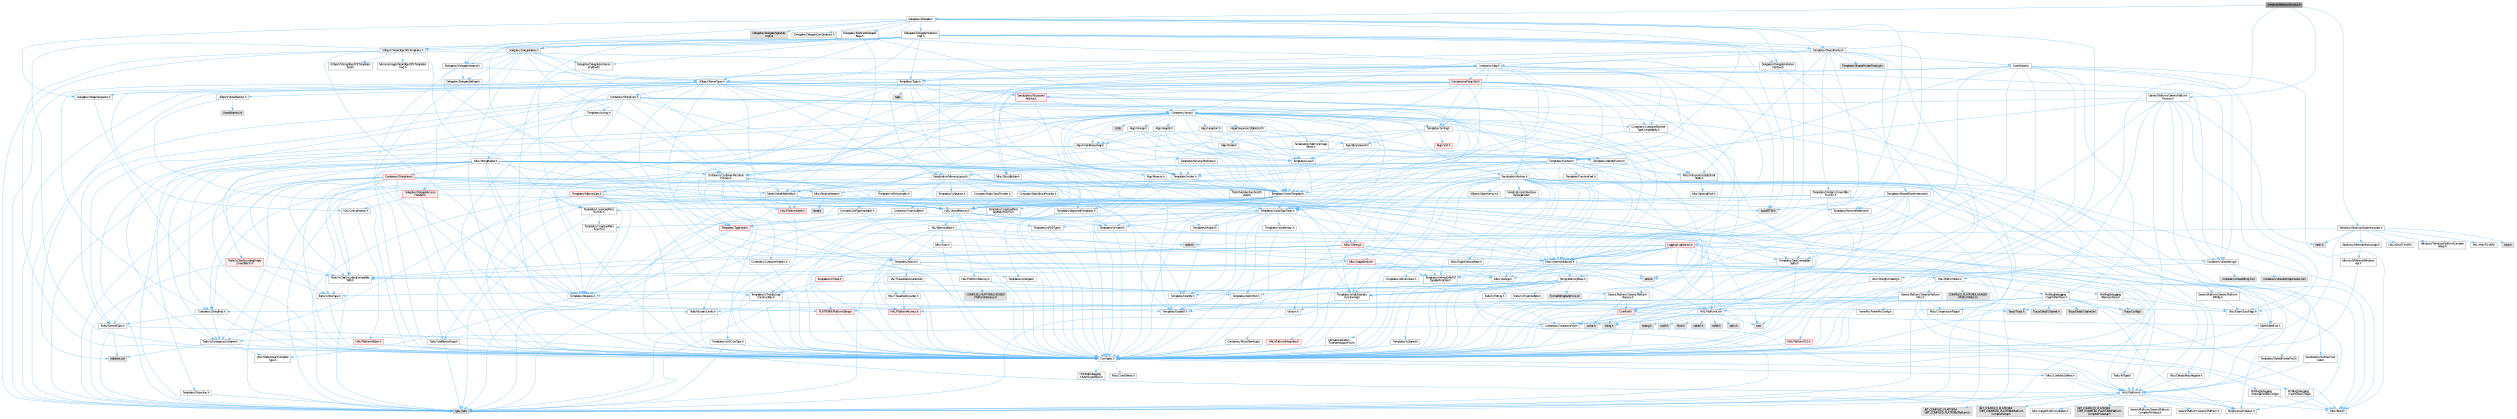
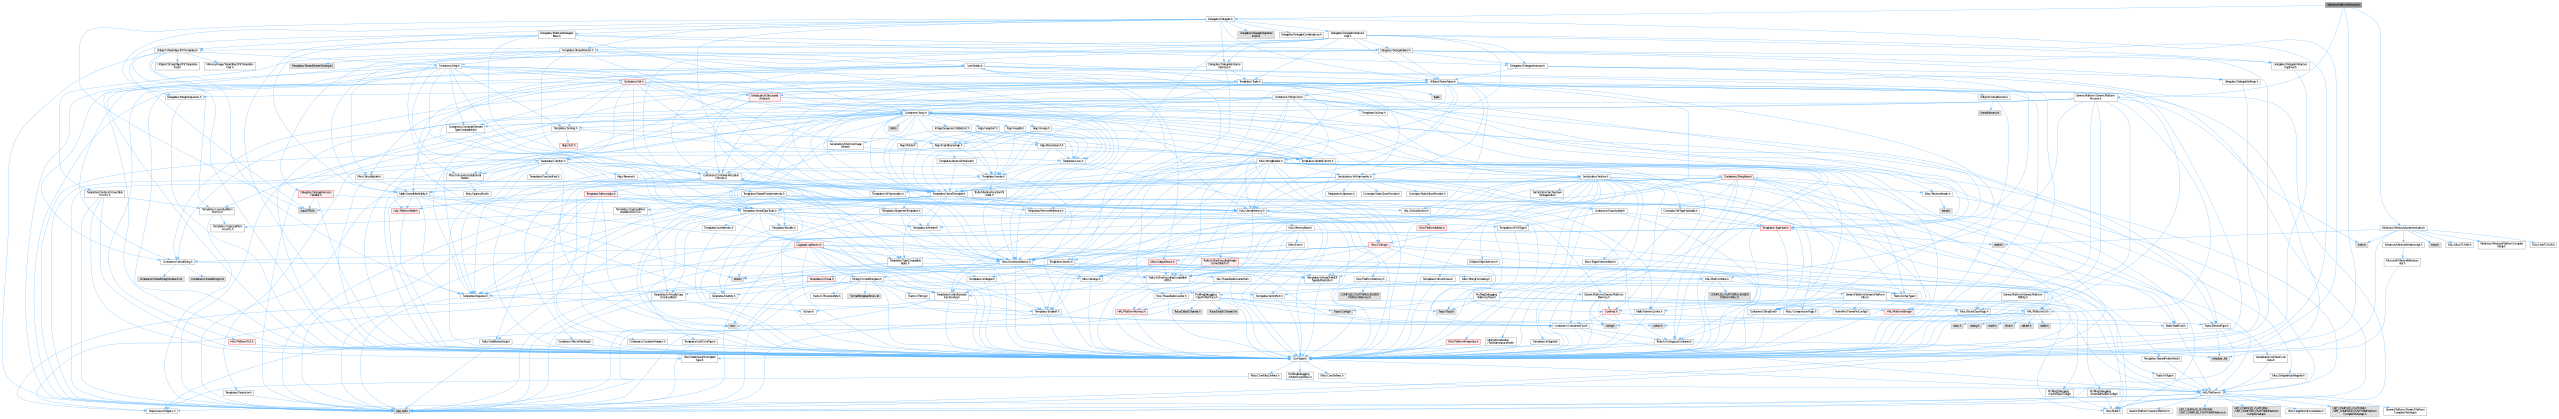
(1466, 82) -> (634, 82)
(950, 177) -> (1354, 177)
(1573, 279) -> (867, 279)
(835, 312) -> (1899, 312)
none -> (1423, 330)
